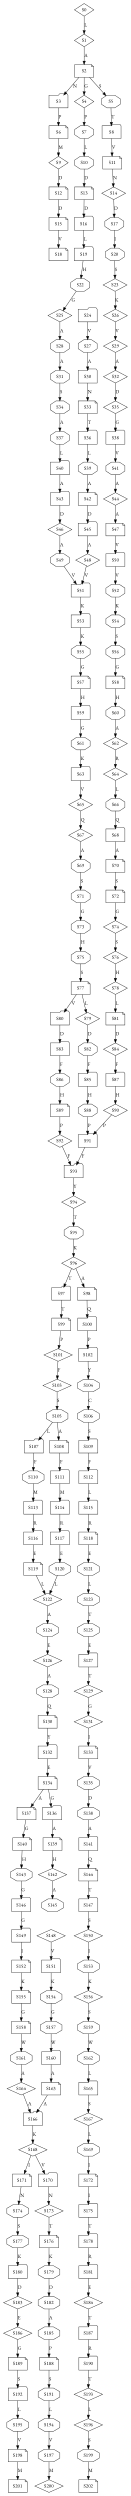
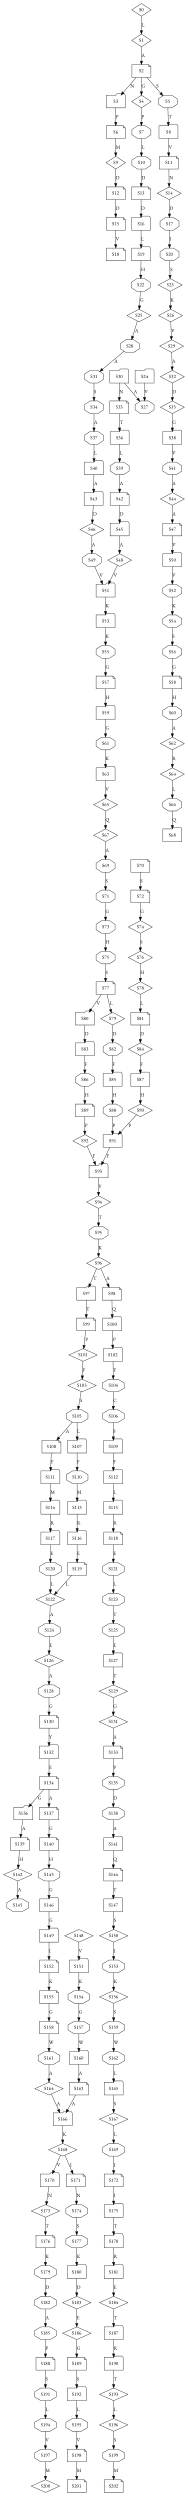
(88, 360) -> (131, 391)
(115, 849) -> none
(50, 1707) -> (51, 1707)
(89, 1737) -> (115, 1737)
